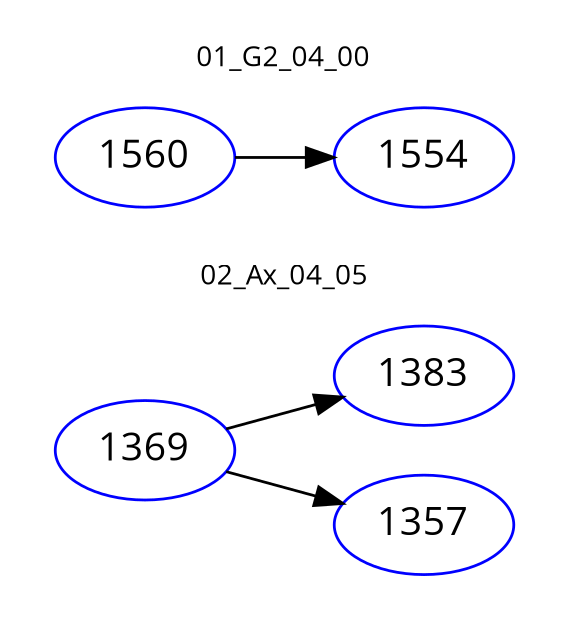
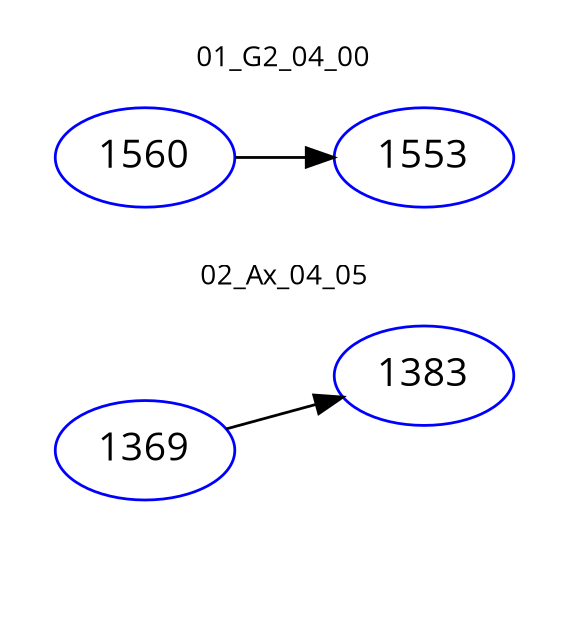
(424, 157) -> (424, 157)
(424, 525) -> none
